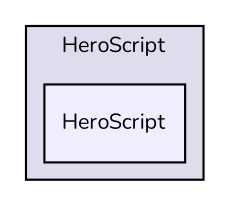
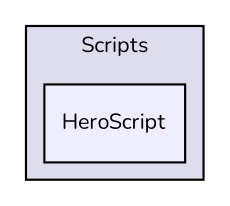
(115, 47) -> (115, 47)
